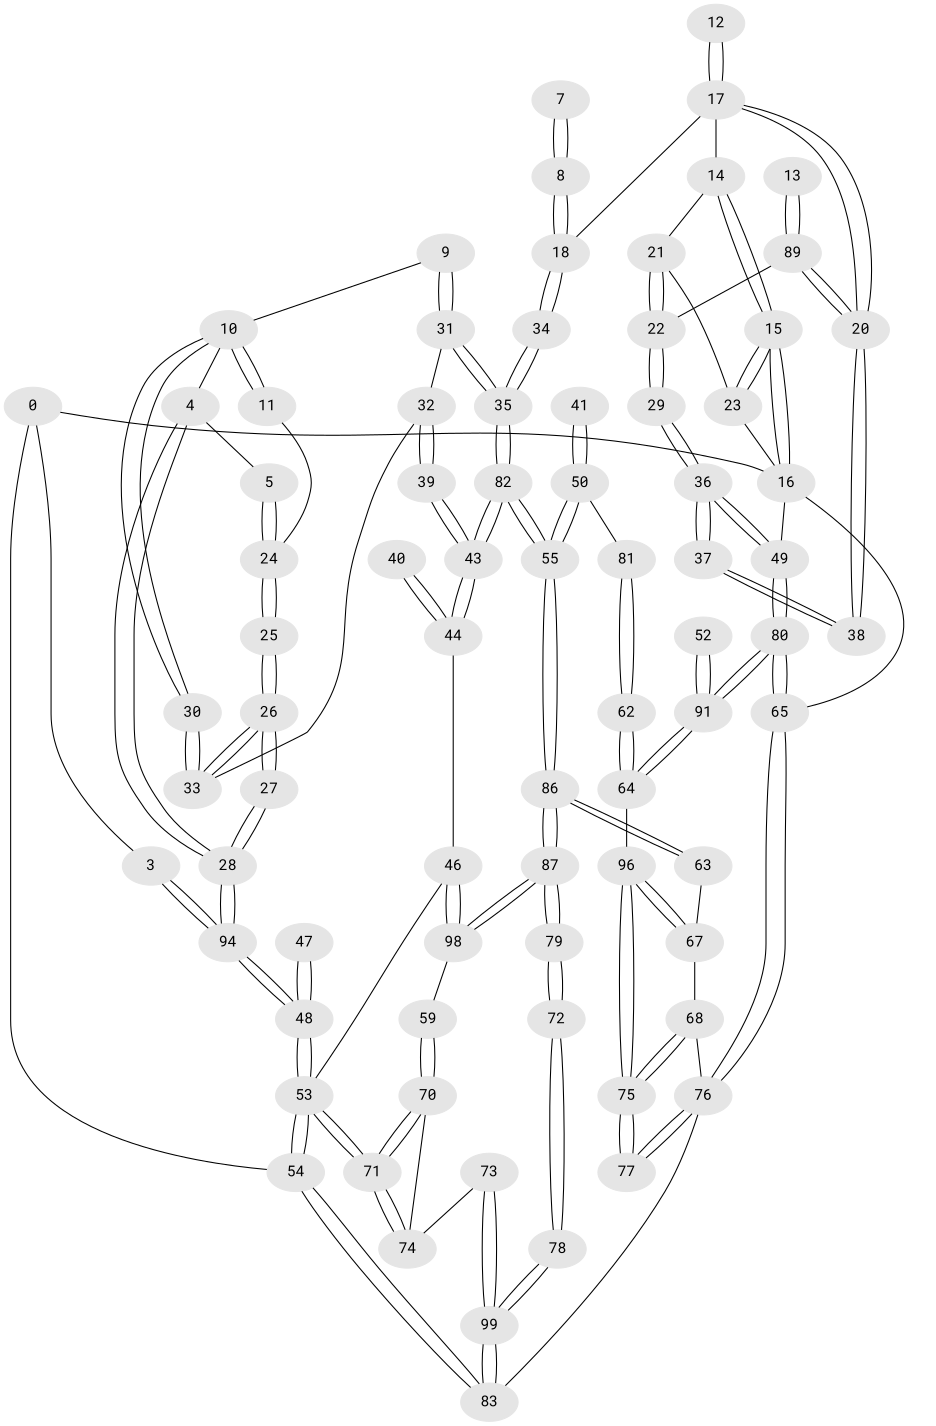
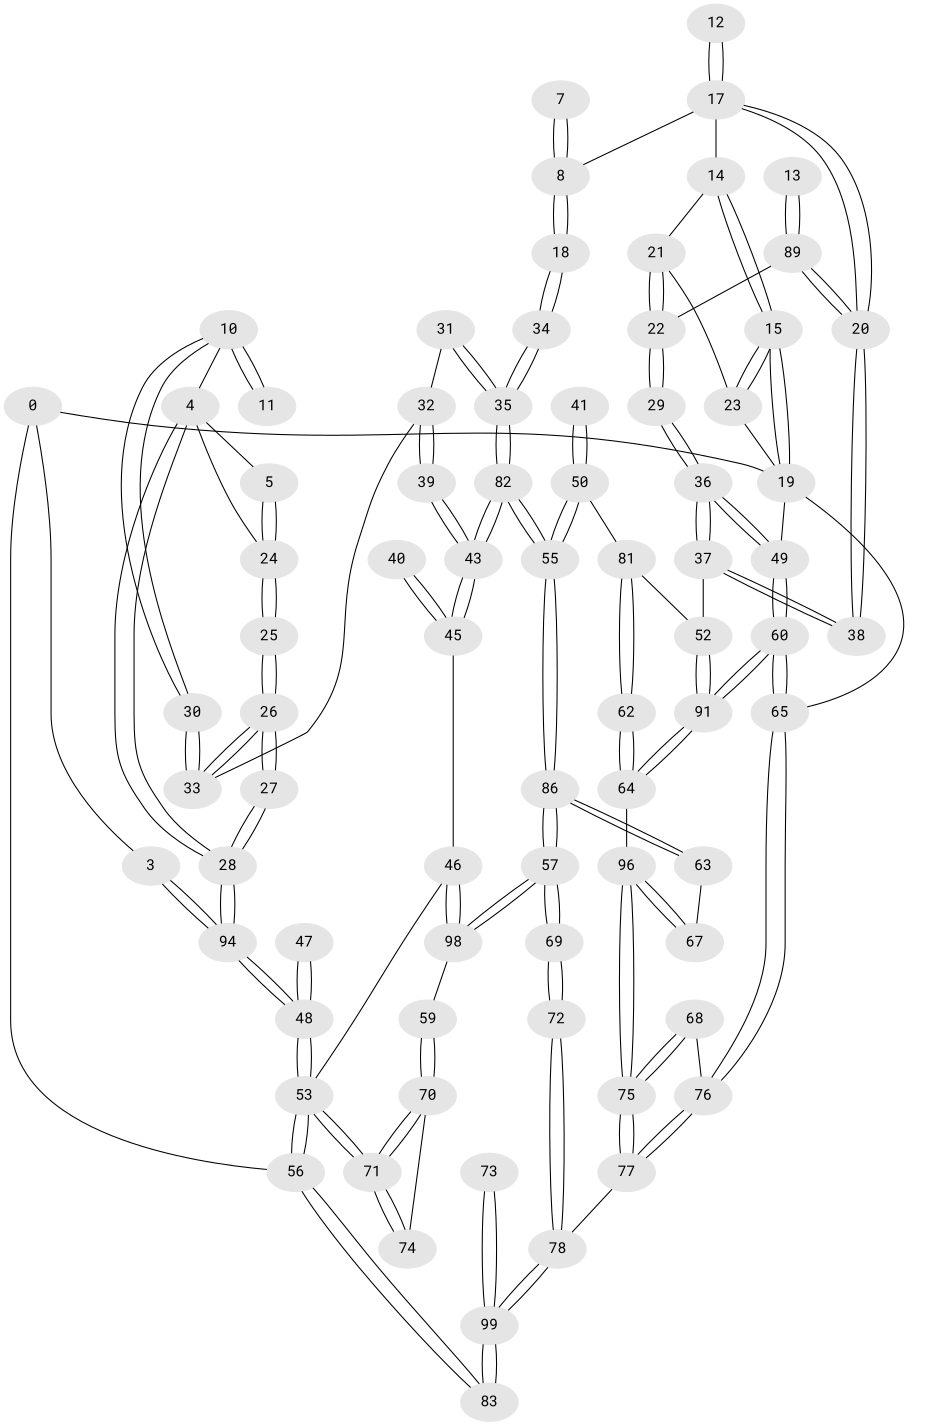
(638, 177) -> (638, 138)
(446, 253) -> none
(311, 482) -> (222, 486)
(786, 483) -> (786, 483)
none -> (665, 598)
none -> (703, 598)
(453, 636) -> (453, 636)
(780, 636) -> (780, 636)
(550, 866) -> (550, 866)
(554, 943) -> (554, 943)
(695, 981) -> none
(296, 1172) -> (296, 1172)
(448, 1211) -> none
none -> (592, 1211)
(617, 1261) -> none
